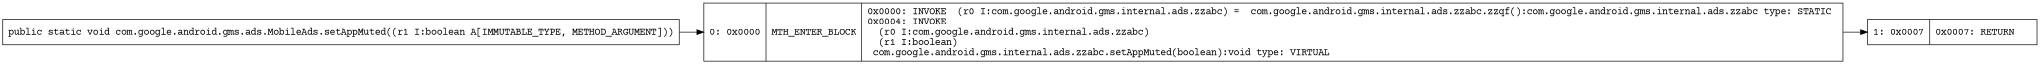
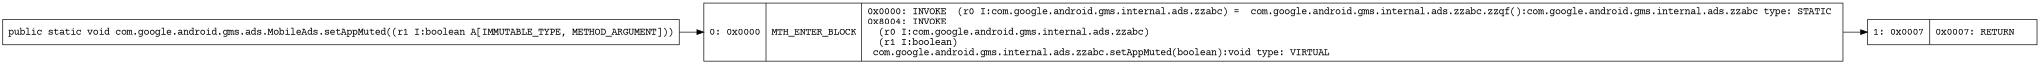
(913, 22) -> (913, 22)
